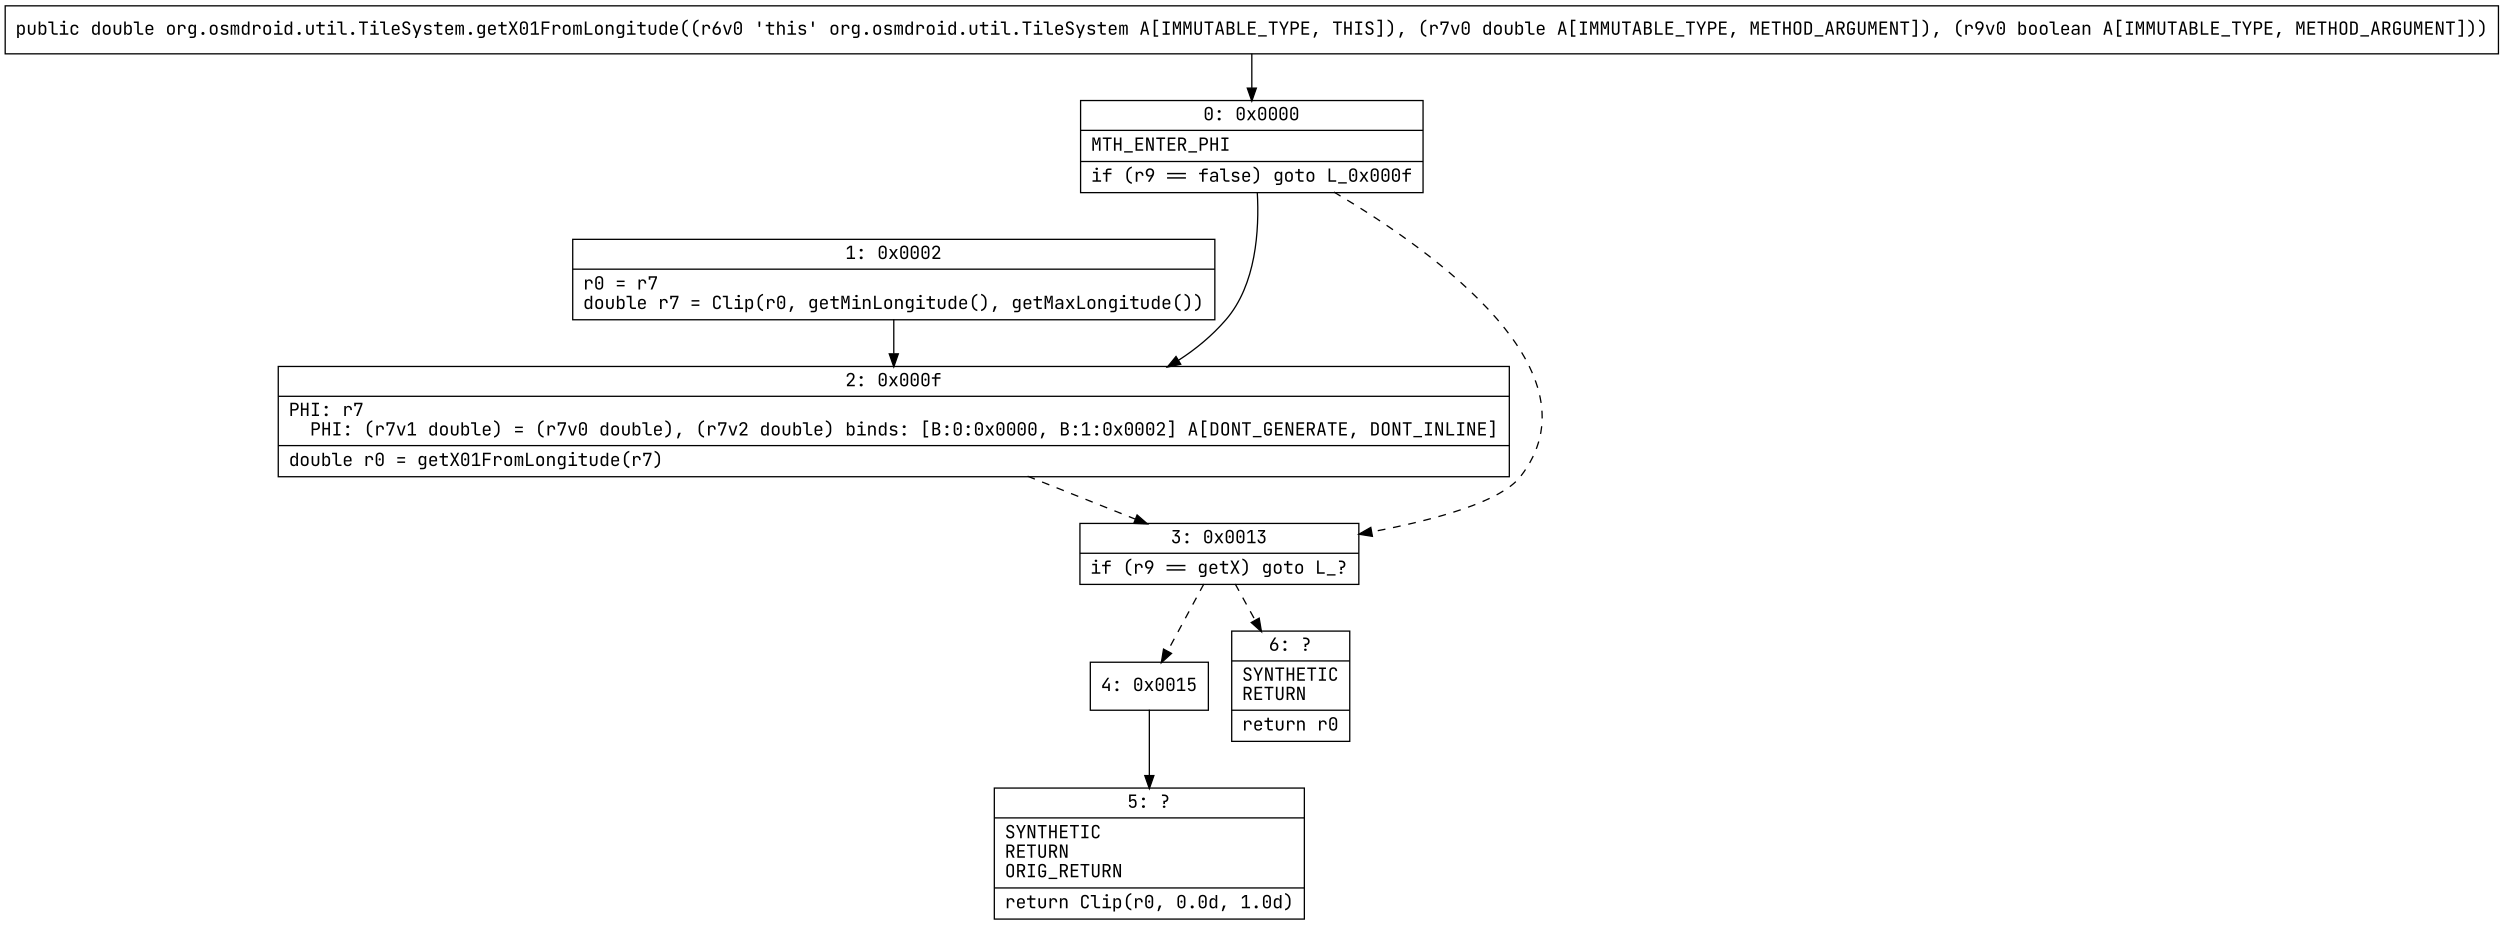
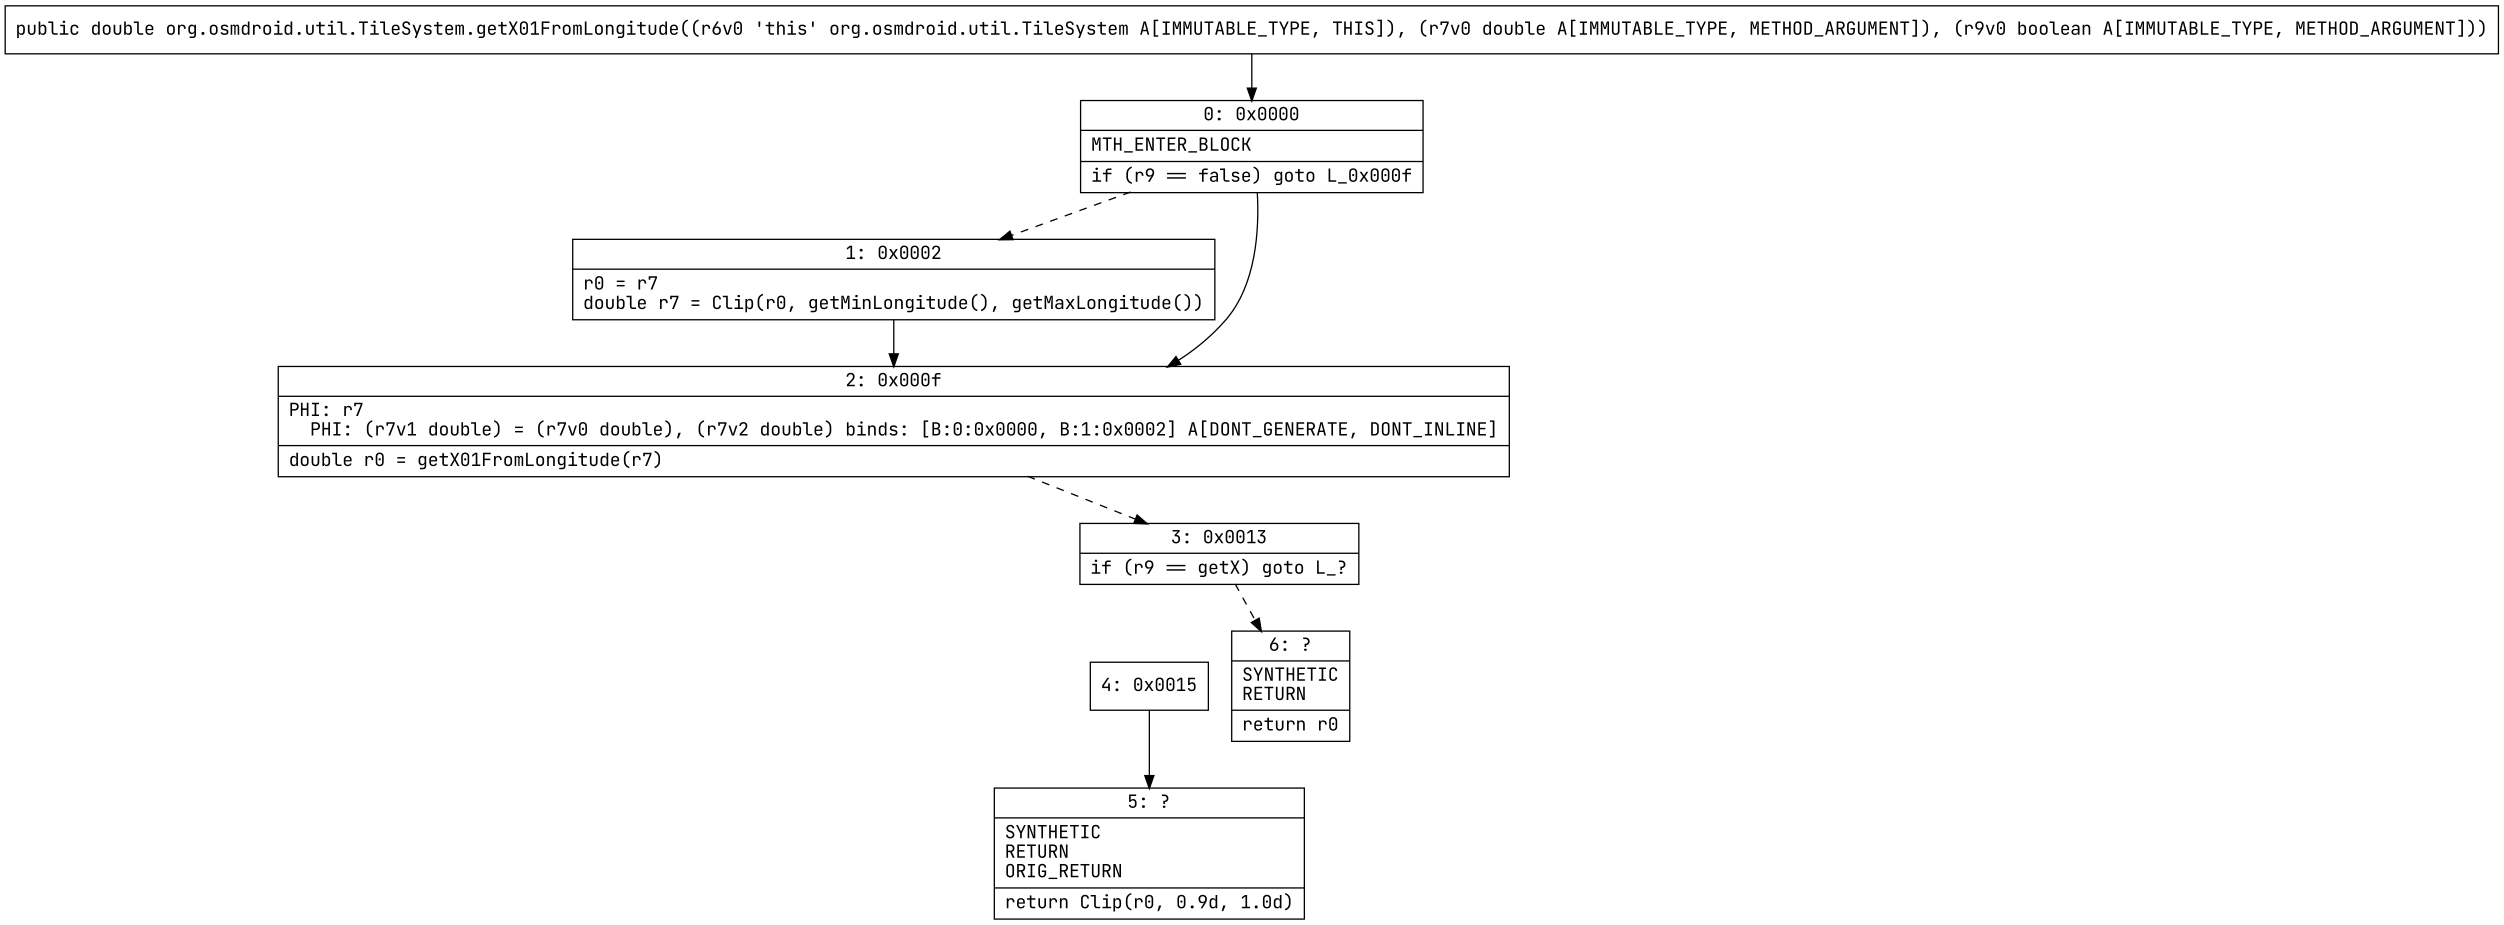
(1161, 145) -> (1171, 145)
(1531, 373) -> (1071, 214)
(1186, 618) -> none
(1149, 903) -> (1149, 903)
